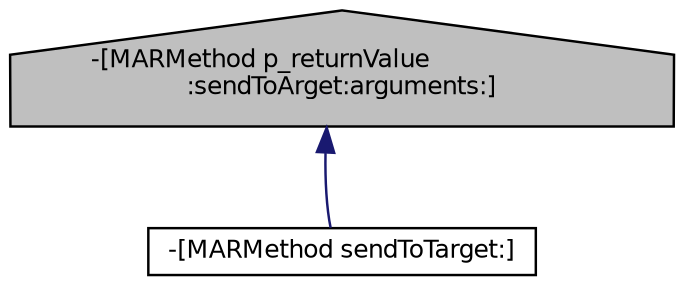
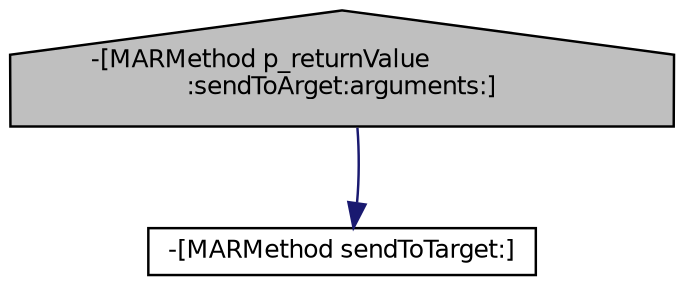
(326, 191) -> (359, 165)
